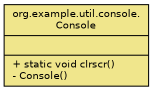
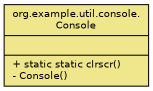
(64, 64) -> (67, 64)
